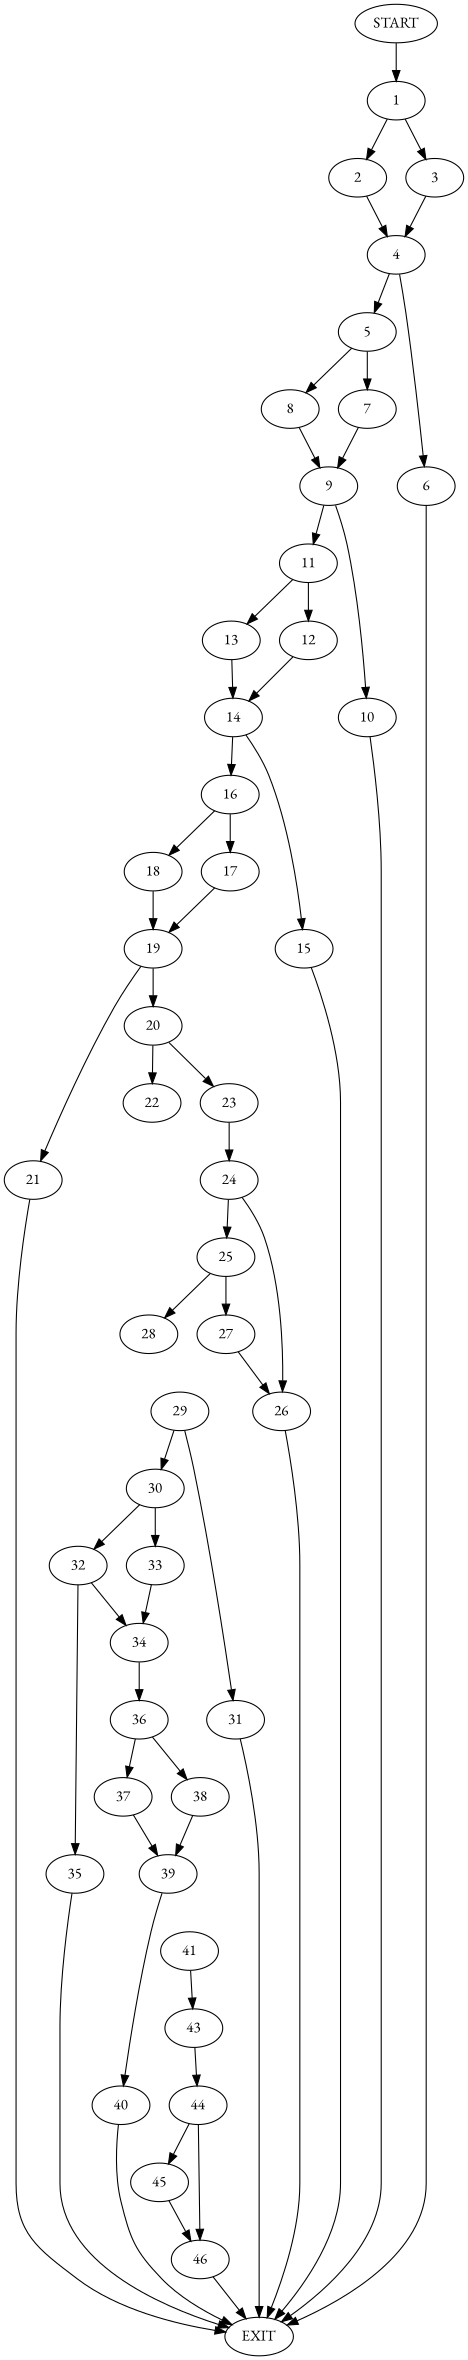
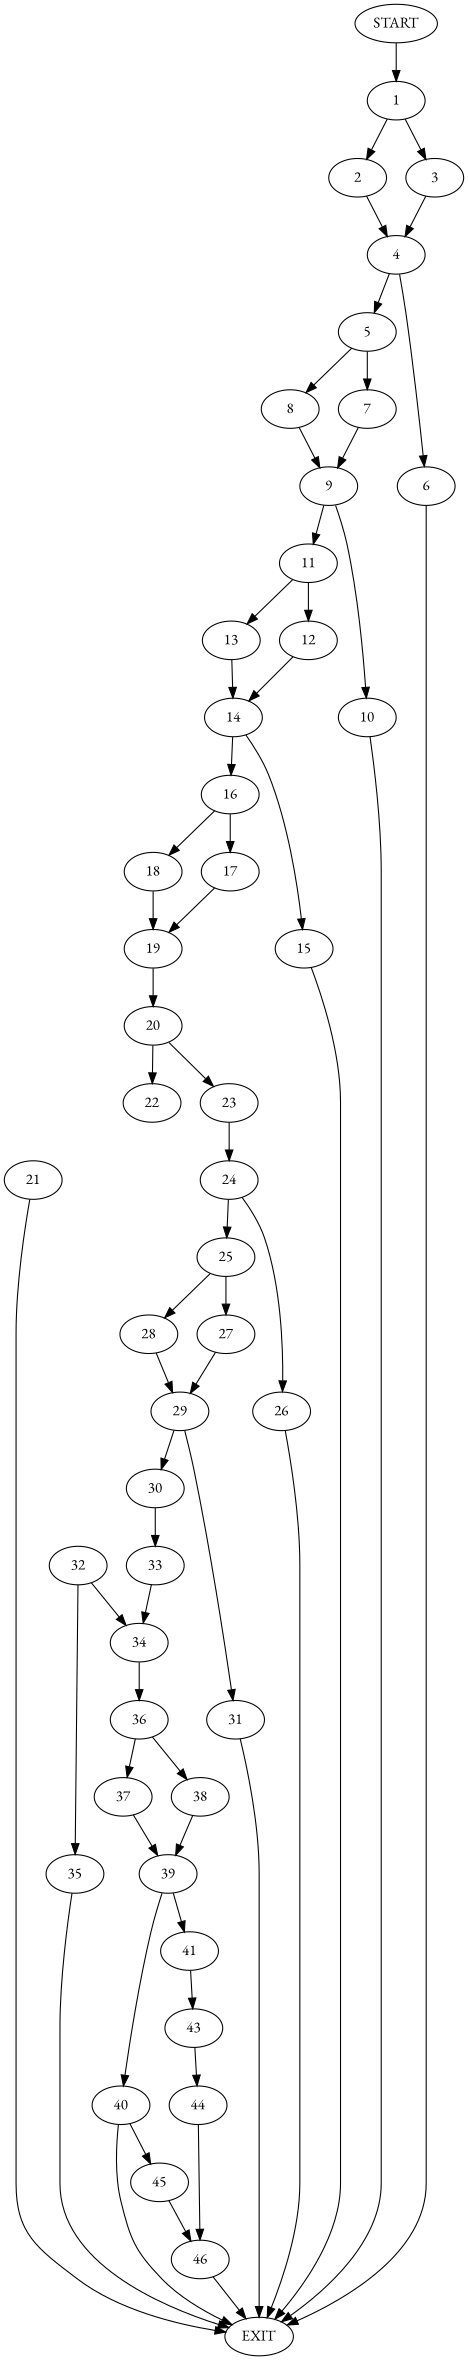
(88, 1056) -> none
none -> (162, 1368)
(251, 1368) -> (206, 1368)
(121, 1523) -> none
none -> (177, 1907)
(181, 2139) -> (138, 2139)
